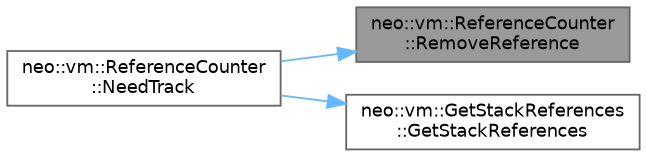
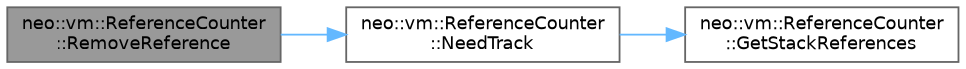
(309, 58) -> (304, 35)
(493, 122) -> (822, 35)
